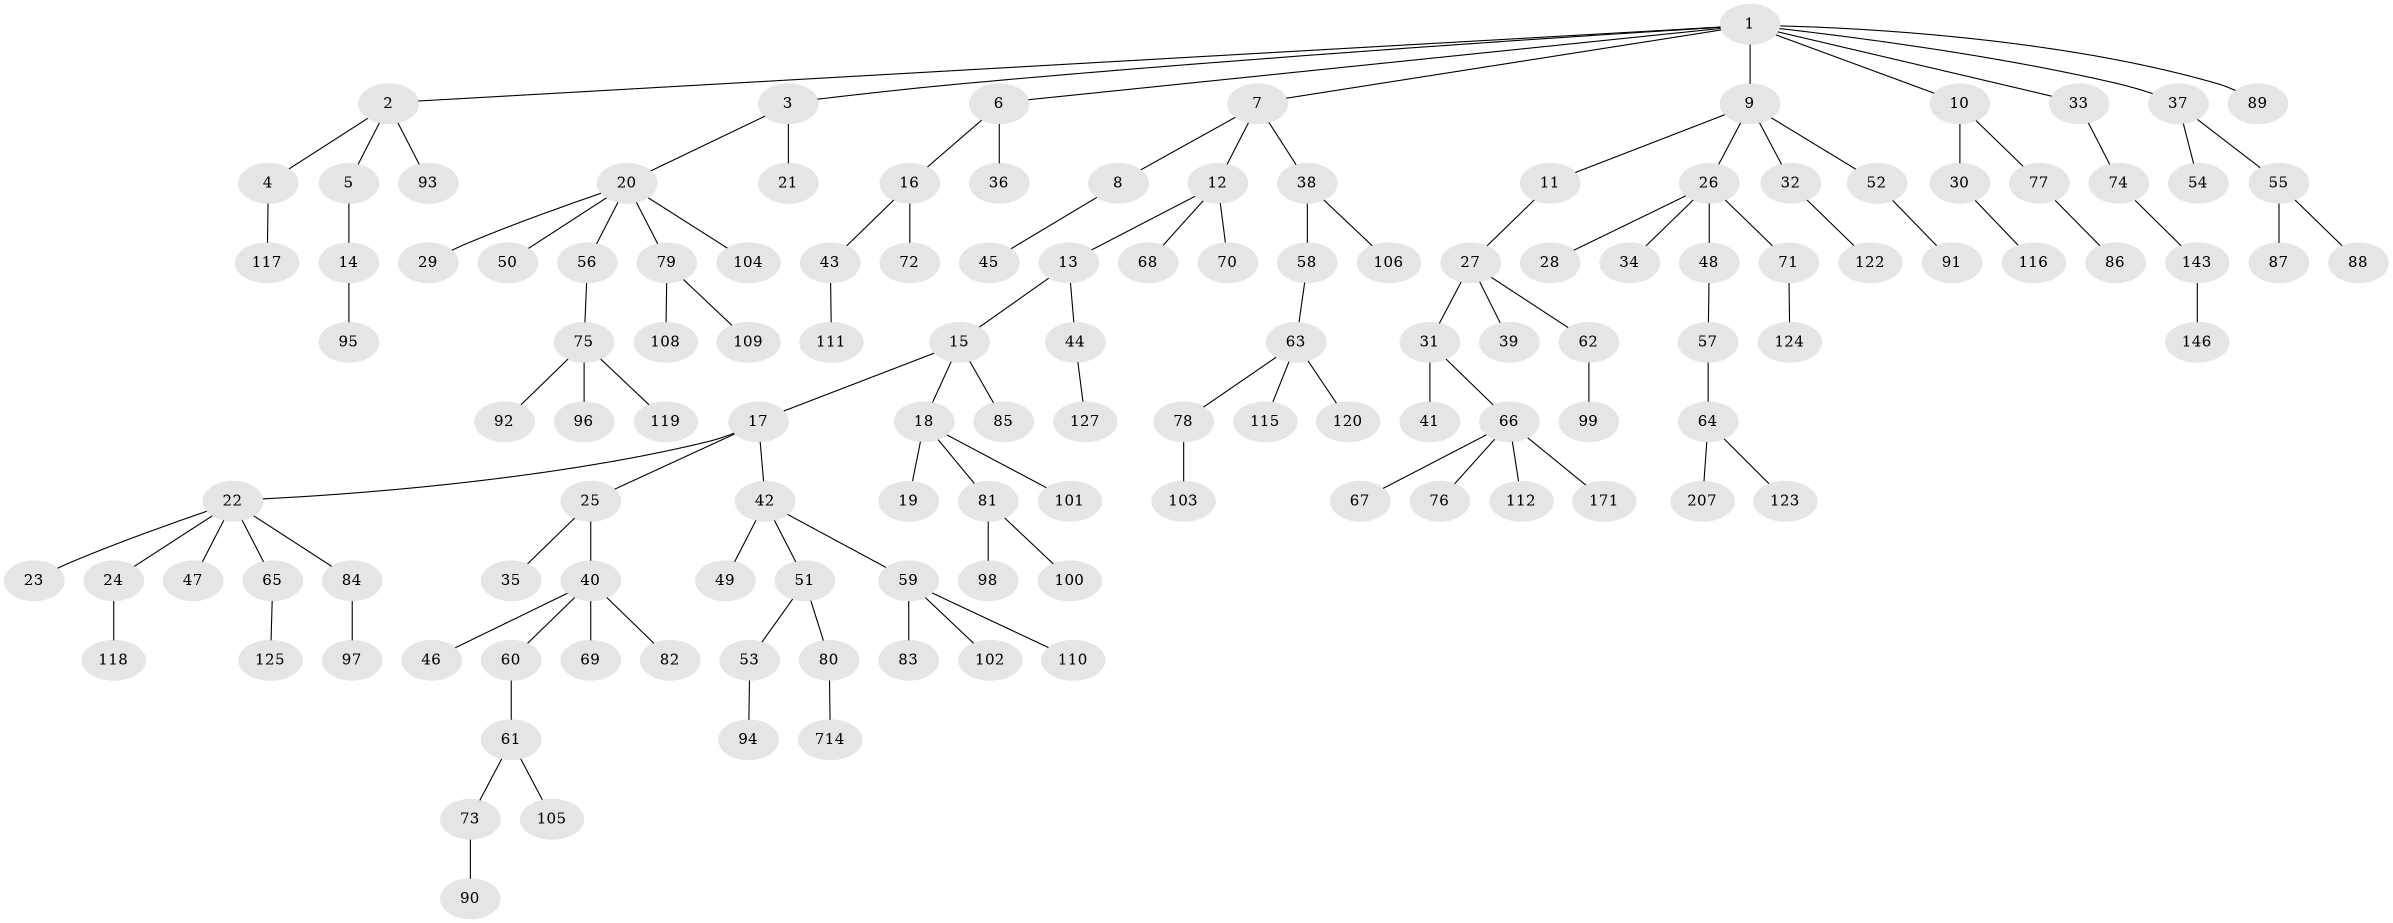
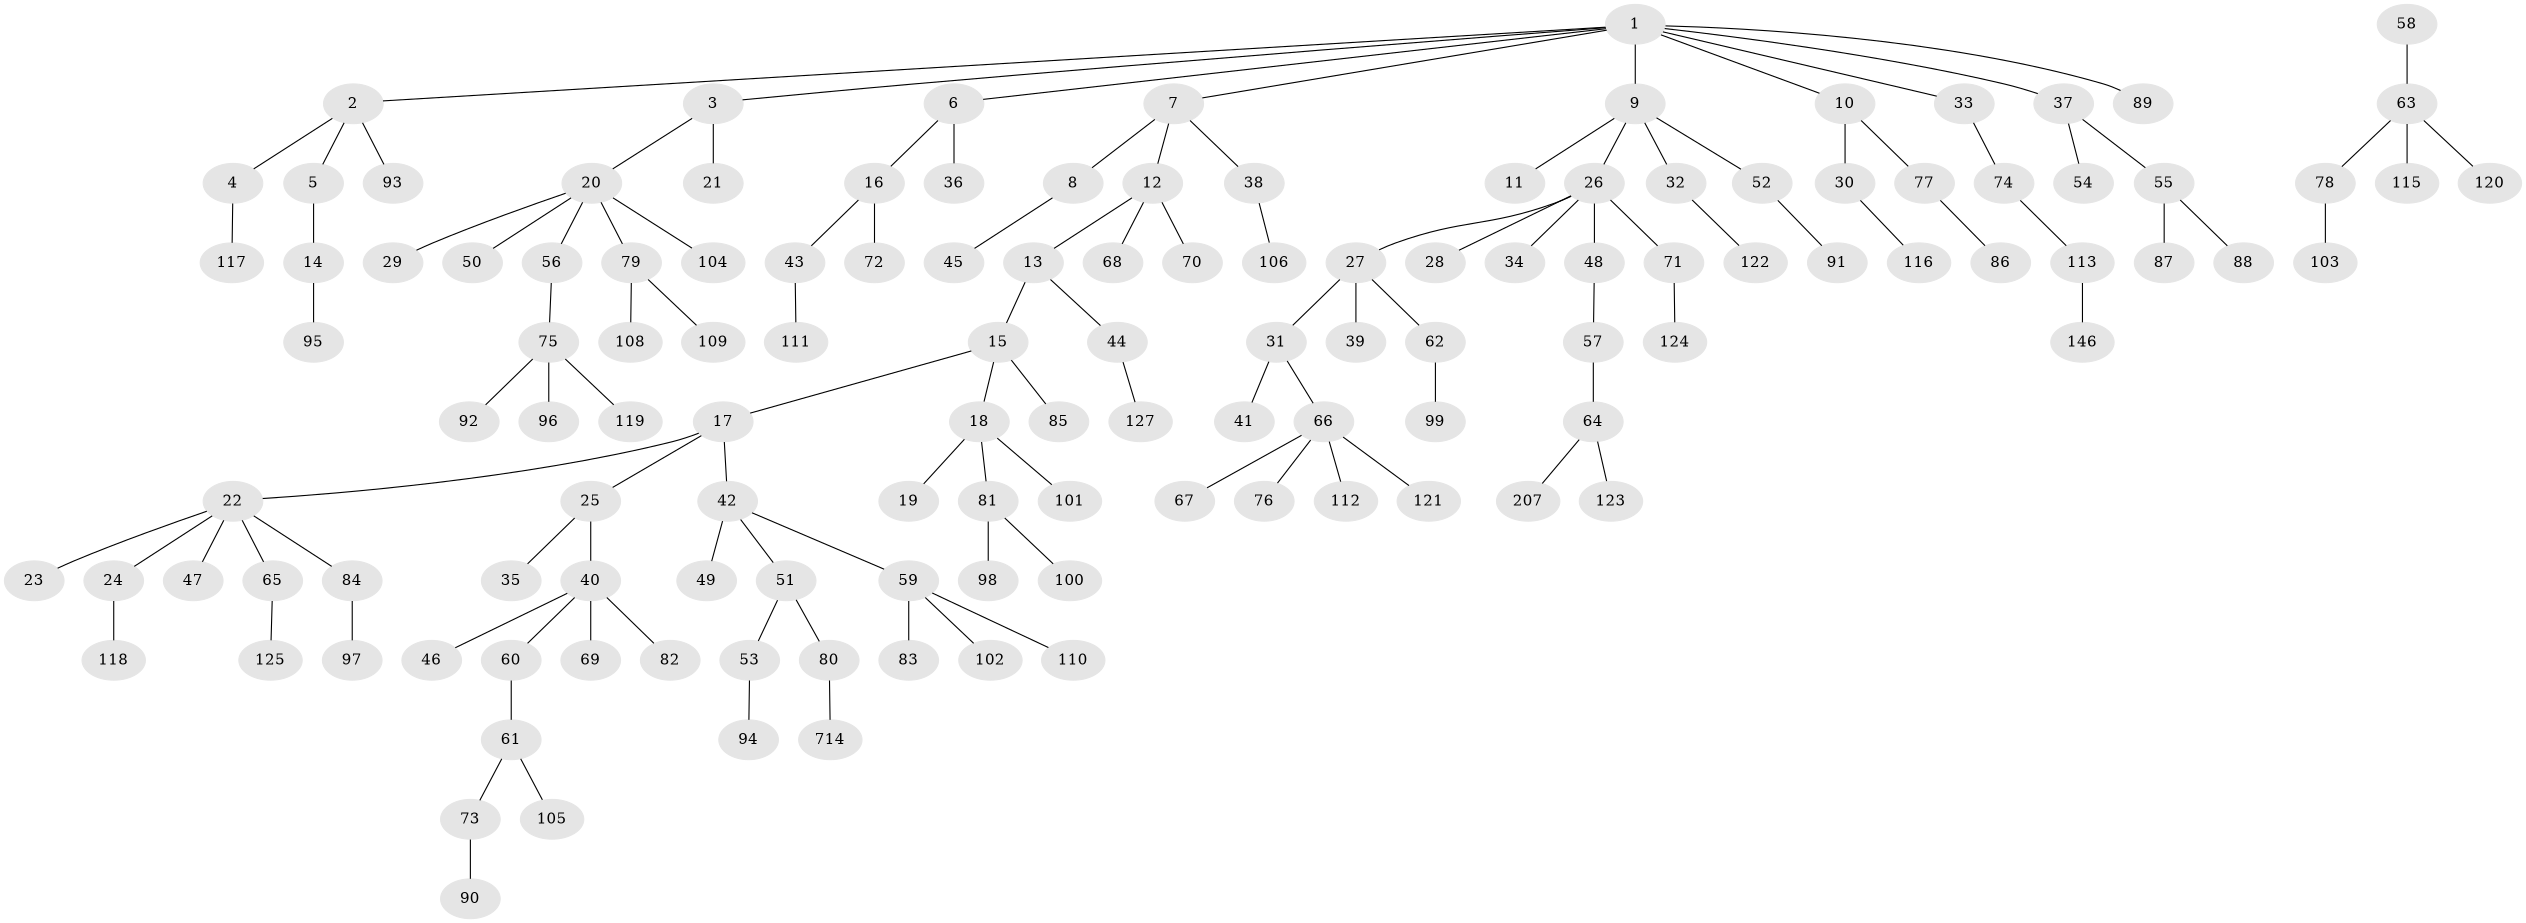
(1307, 223) -> none
(1511, 223) -> (1475, 223)
(2197, 263) -> (2082, 263)
(1604, 501) -> (1429, 501)
